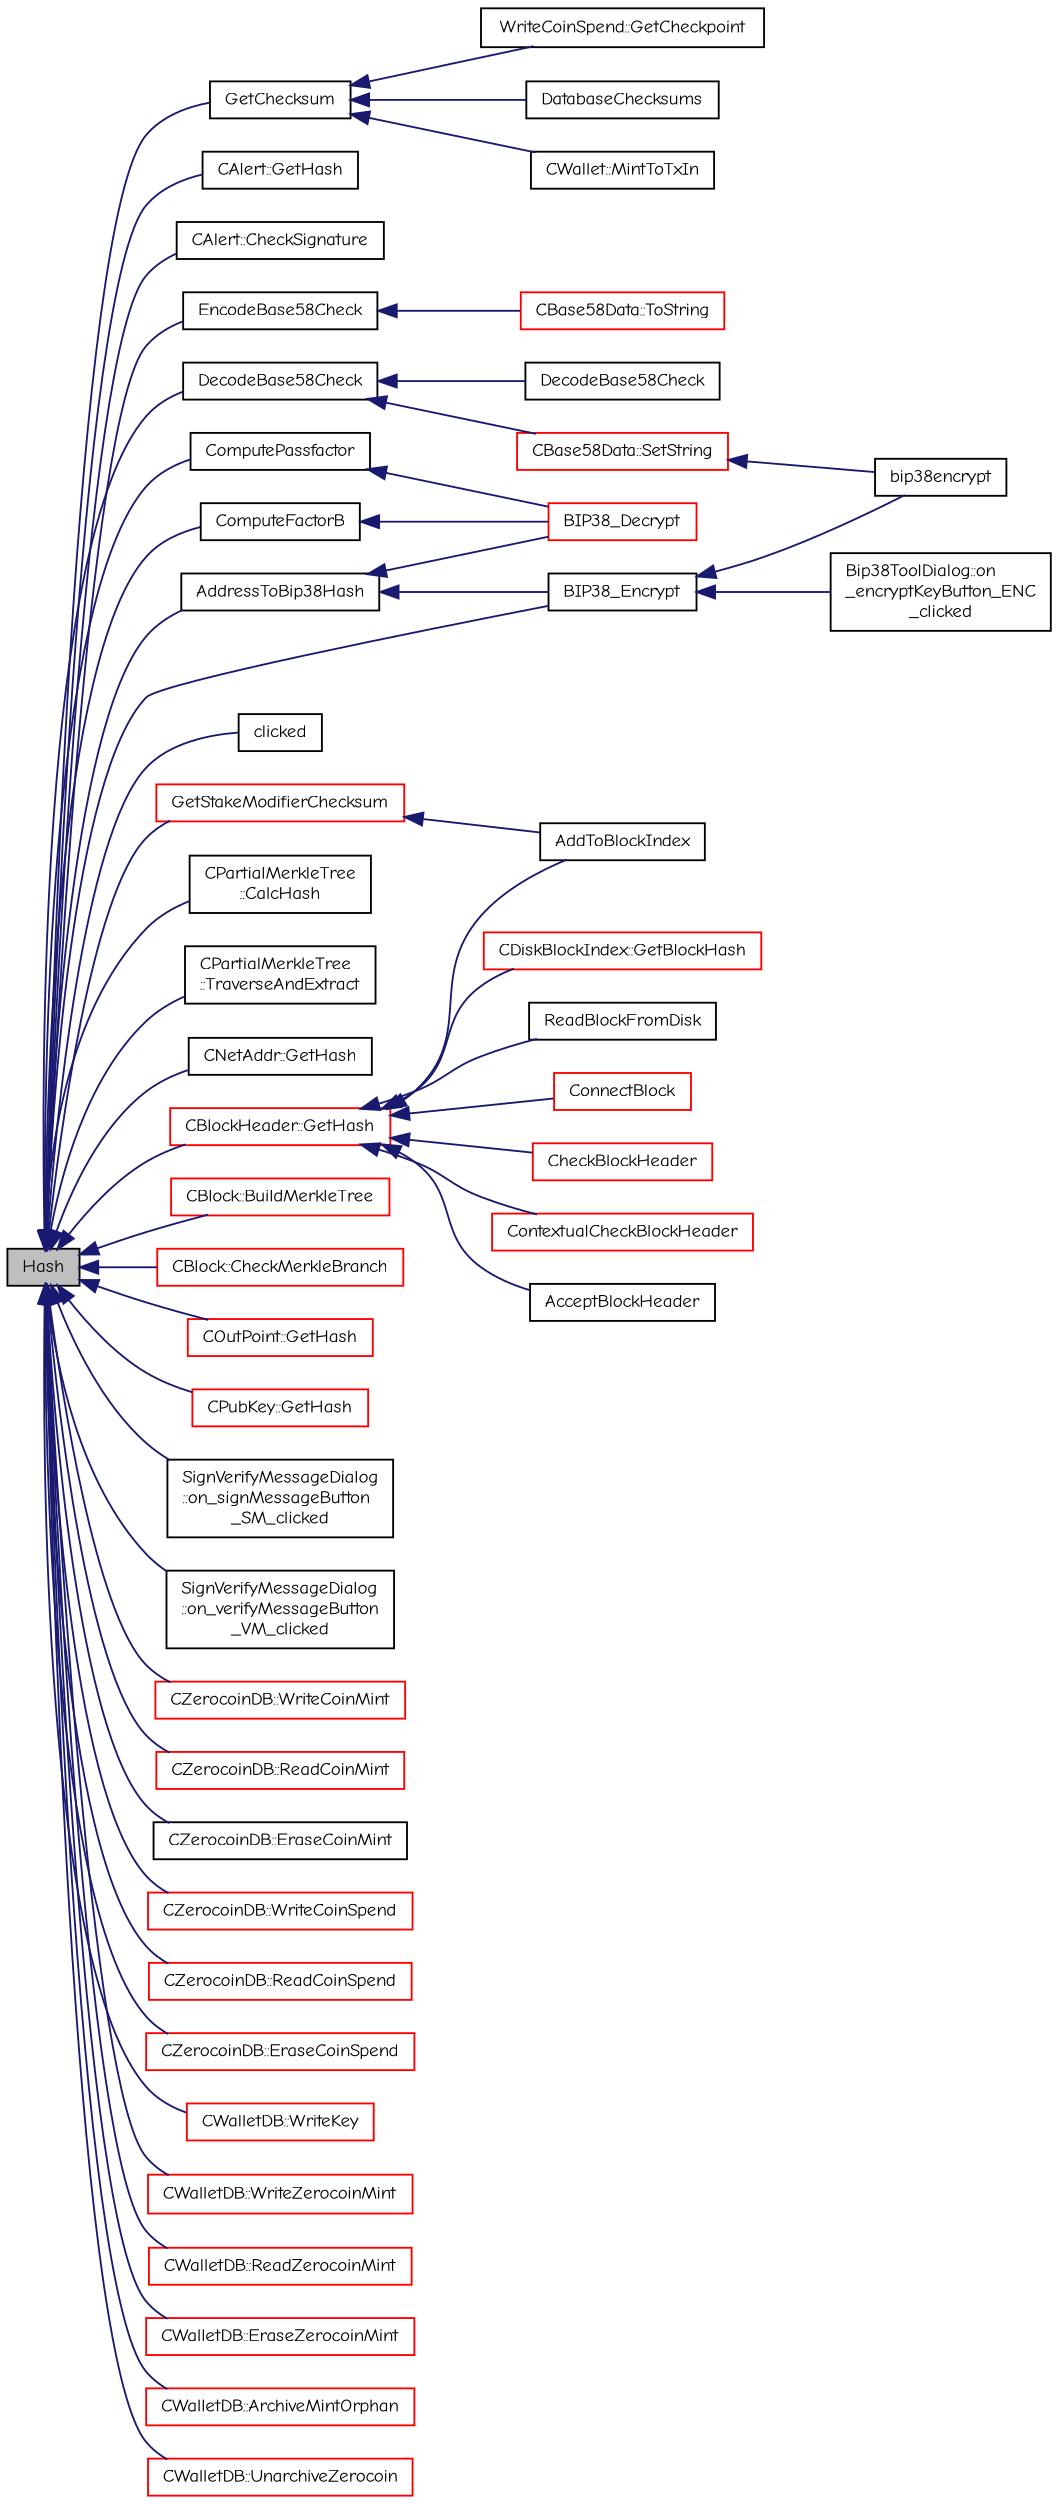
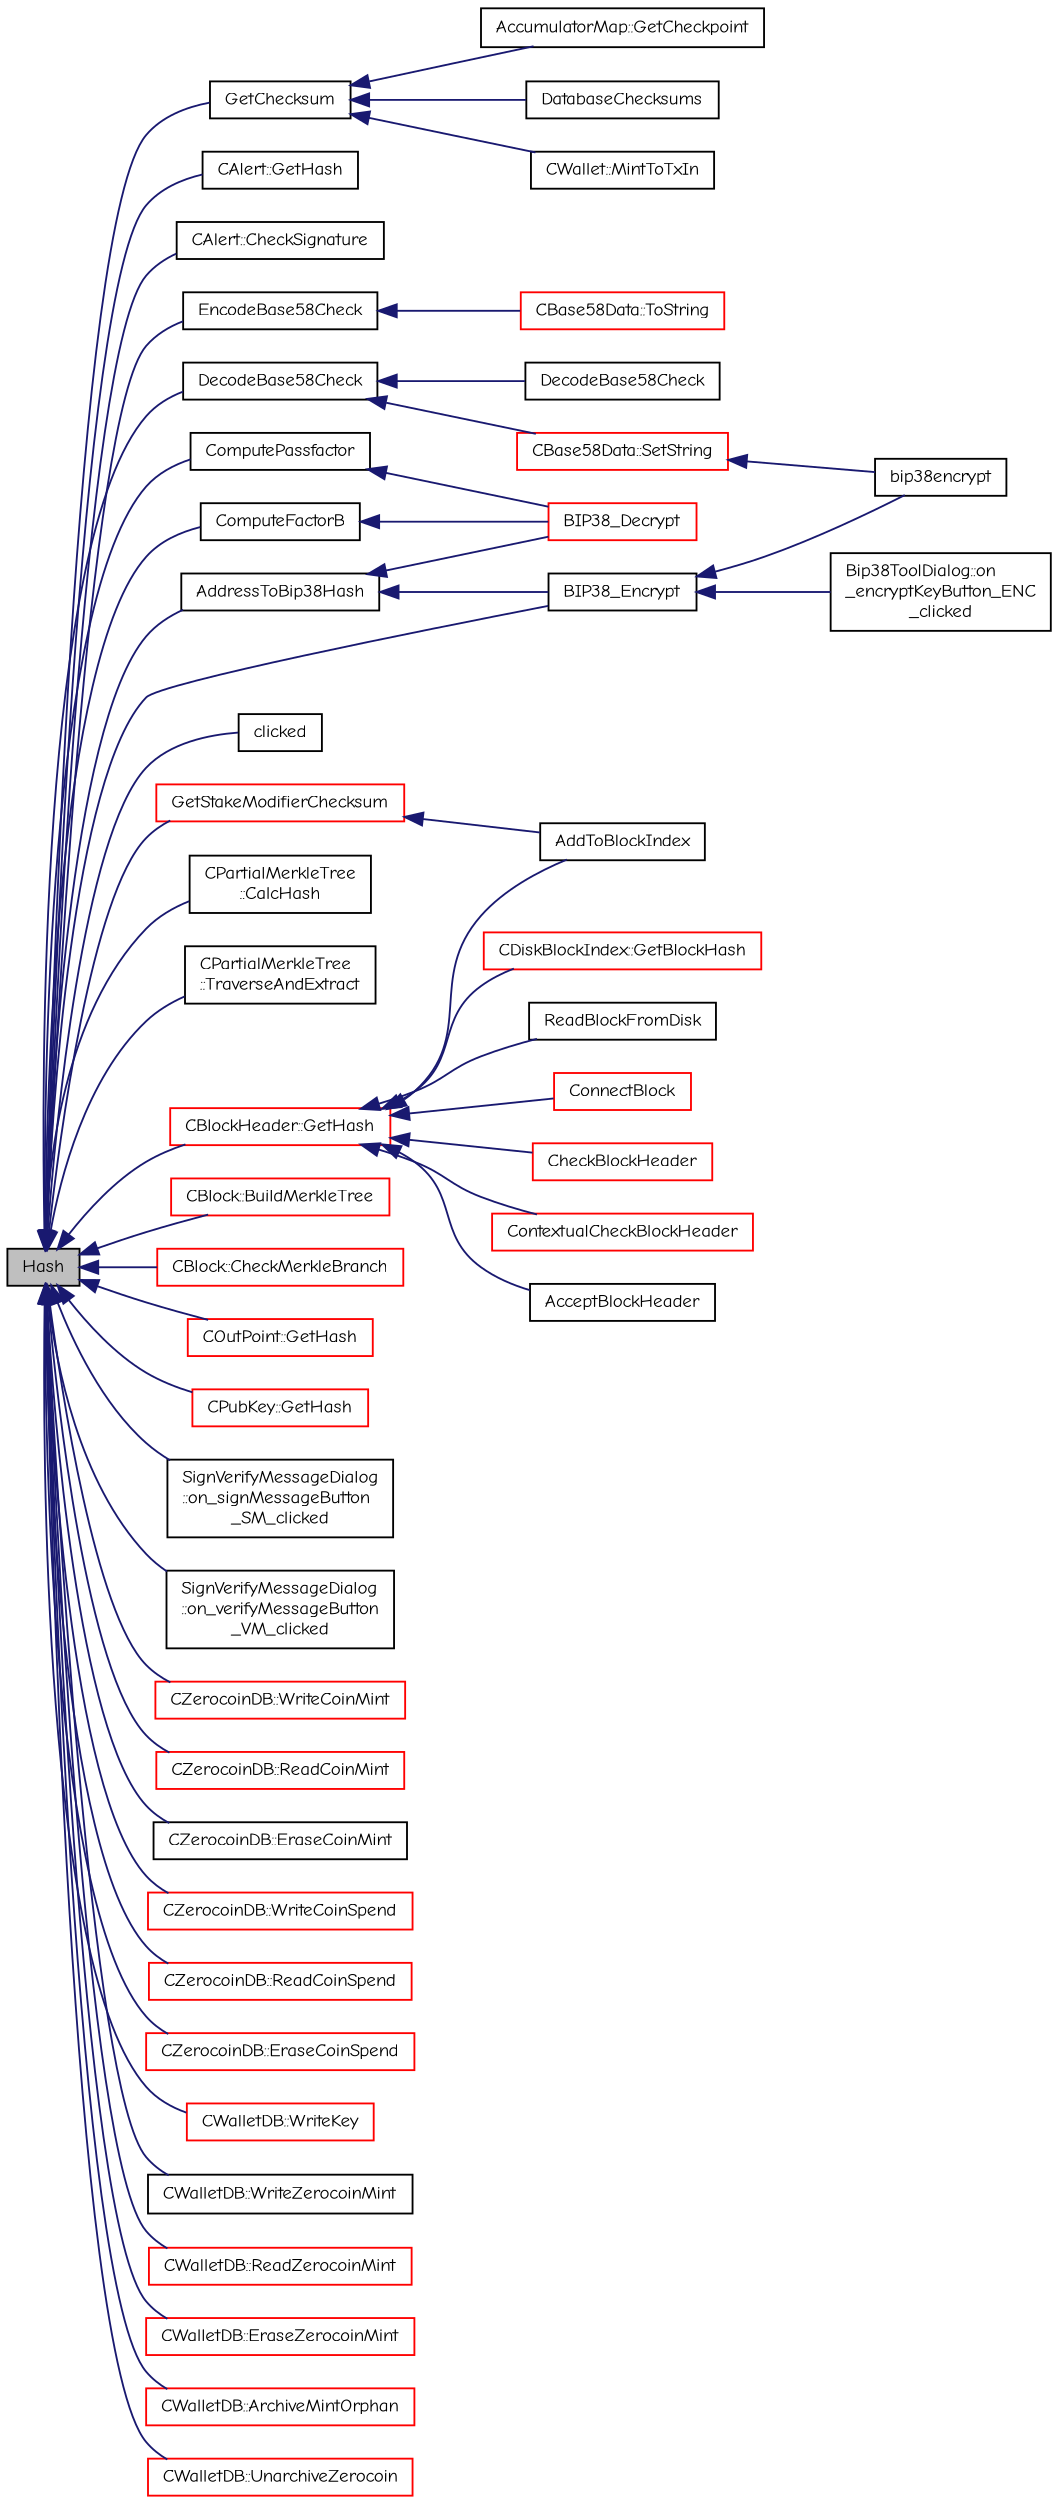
(623, 28) -> (623, 28)
(280, 1056) -> none
(280, 2194) -> (280, 2194)
